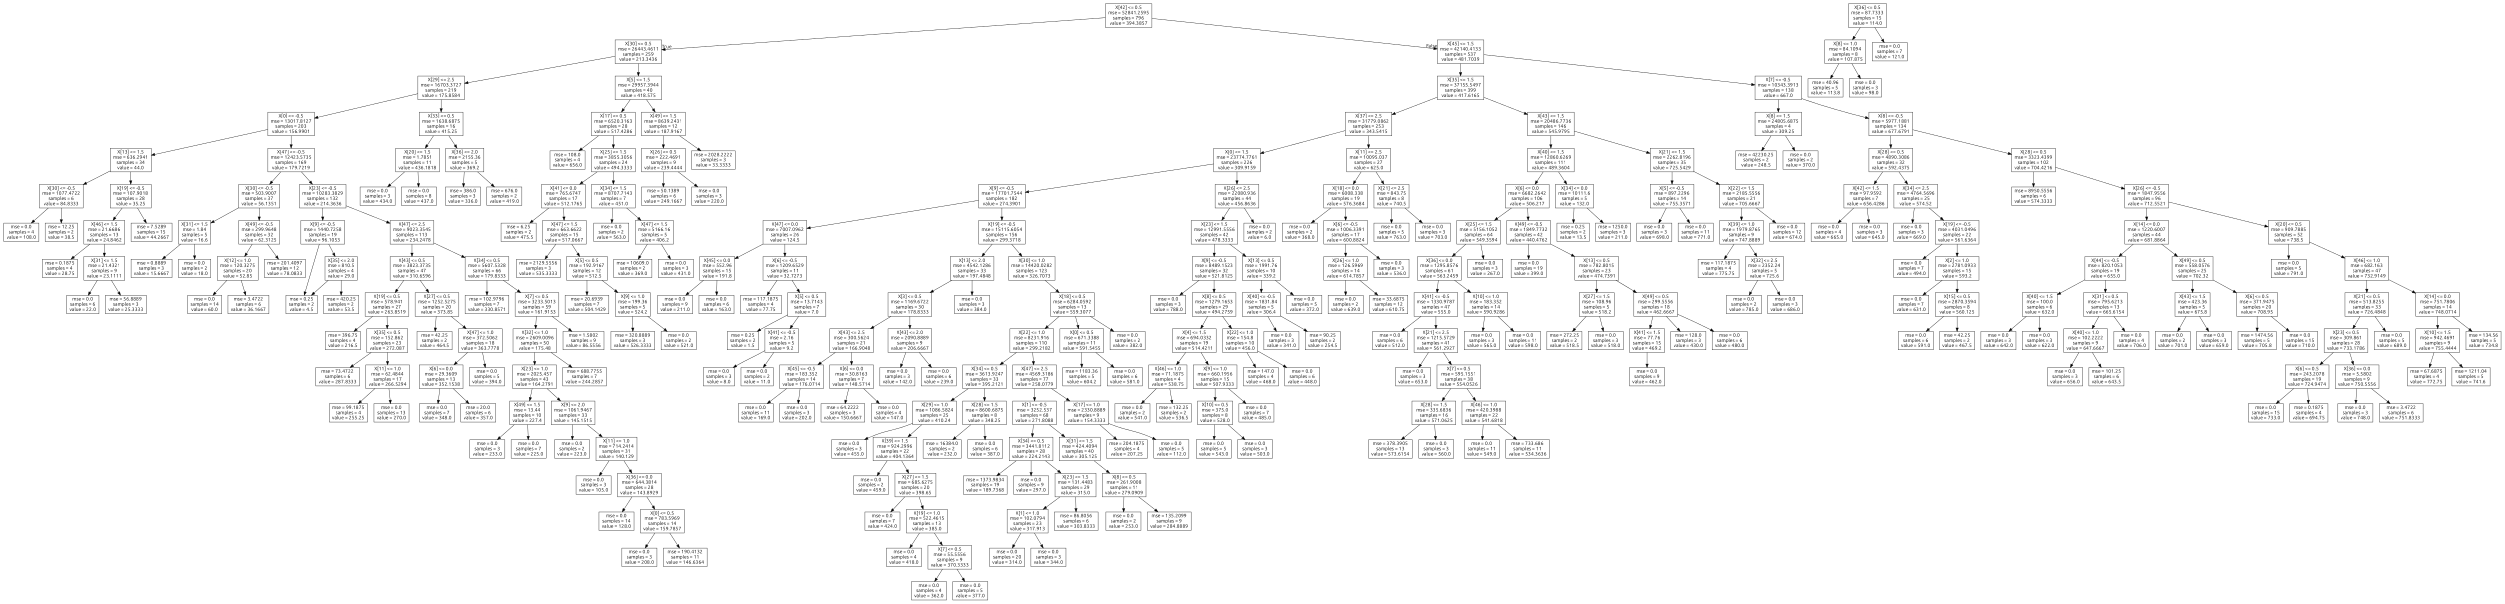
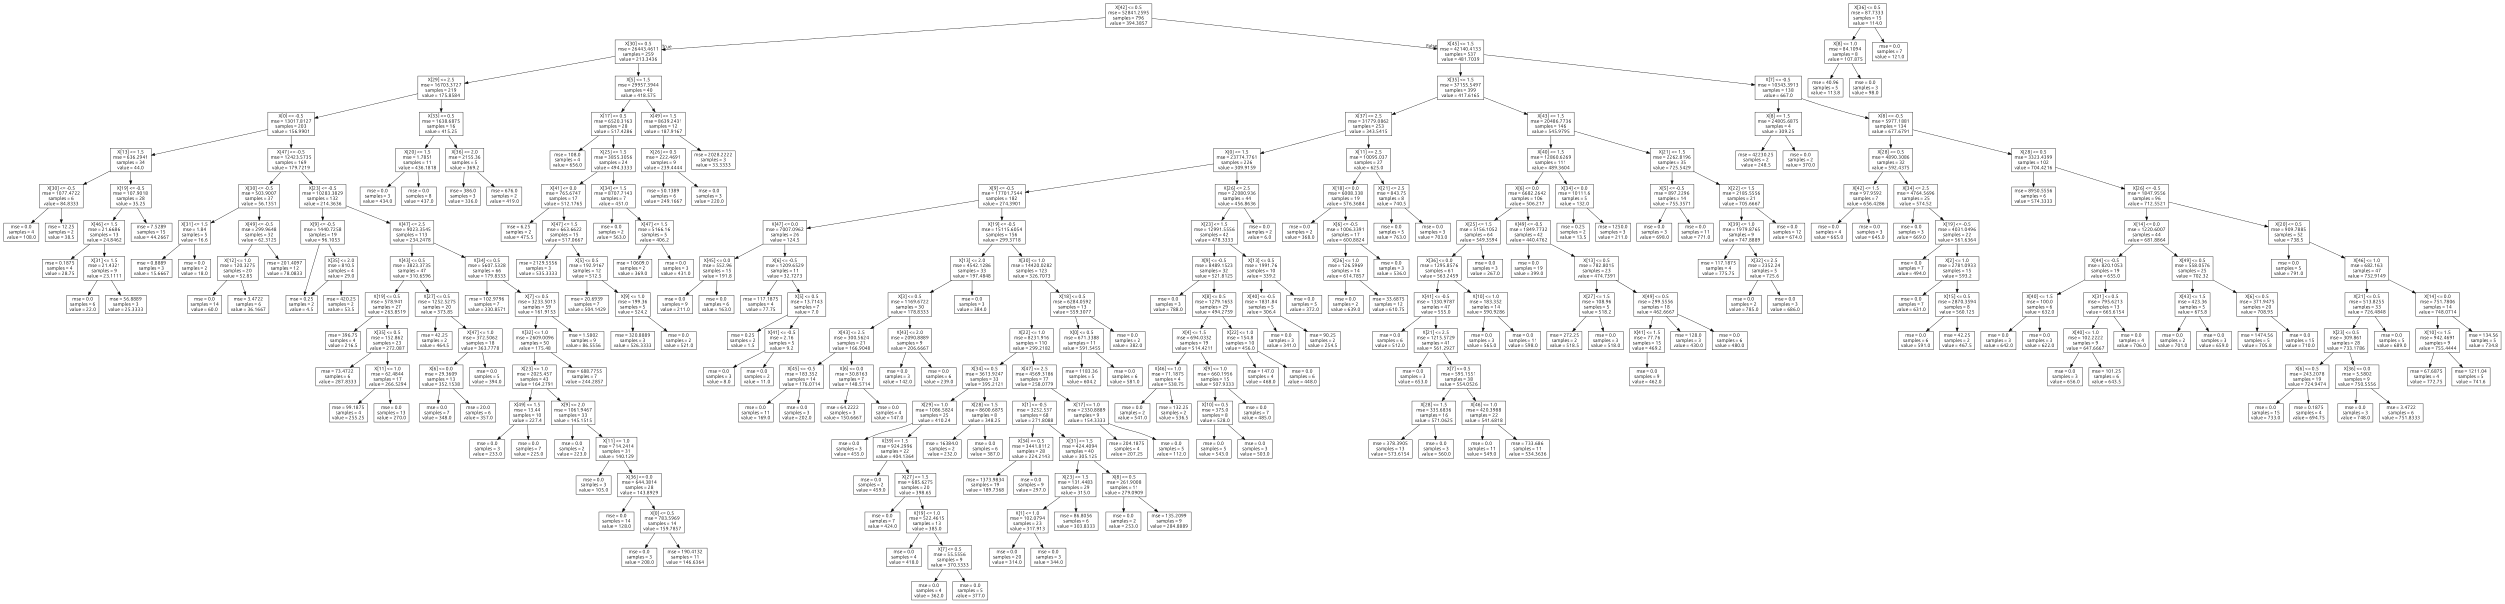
(1053, 321) -> (1032, 303)
(1052, 466) -> (1078, 465)
